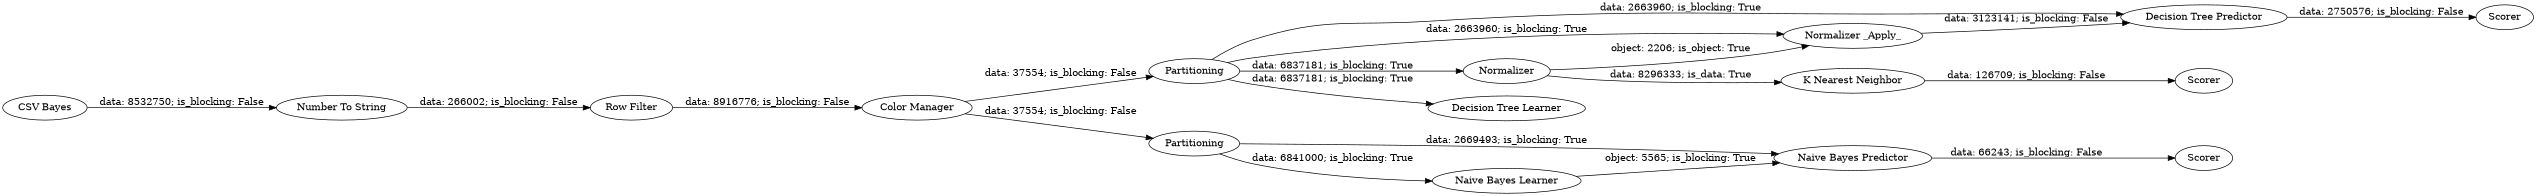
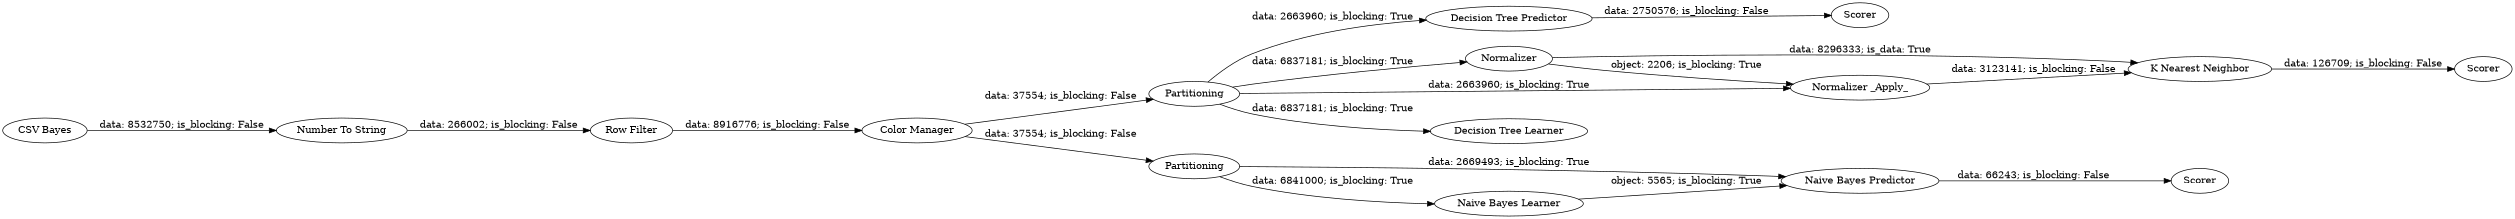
(2022, 29) -> (2025, 79)
(1681, 49) -> (1686, 65)
